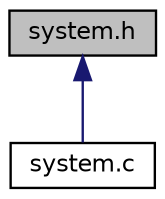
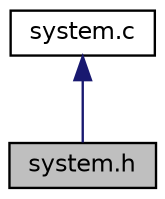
(83, 112) -> (83, 112)
